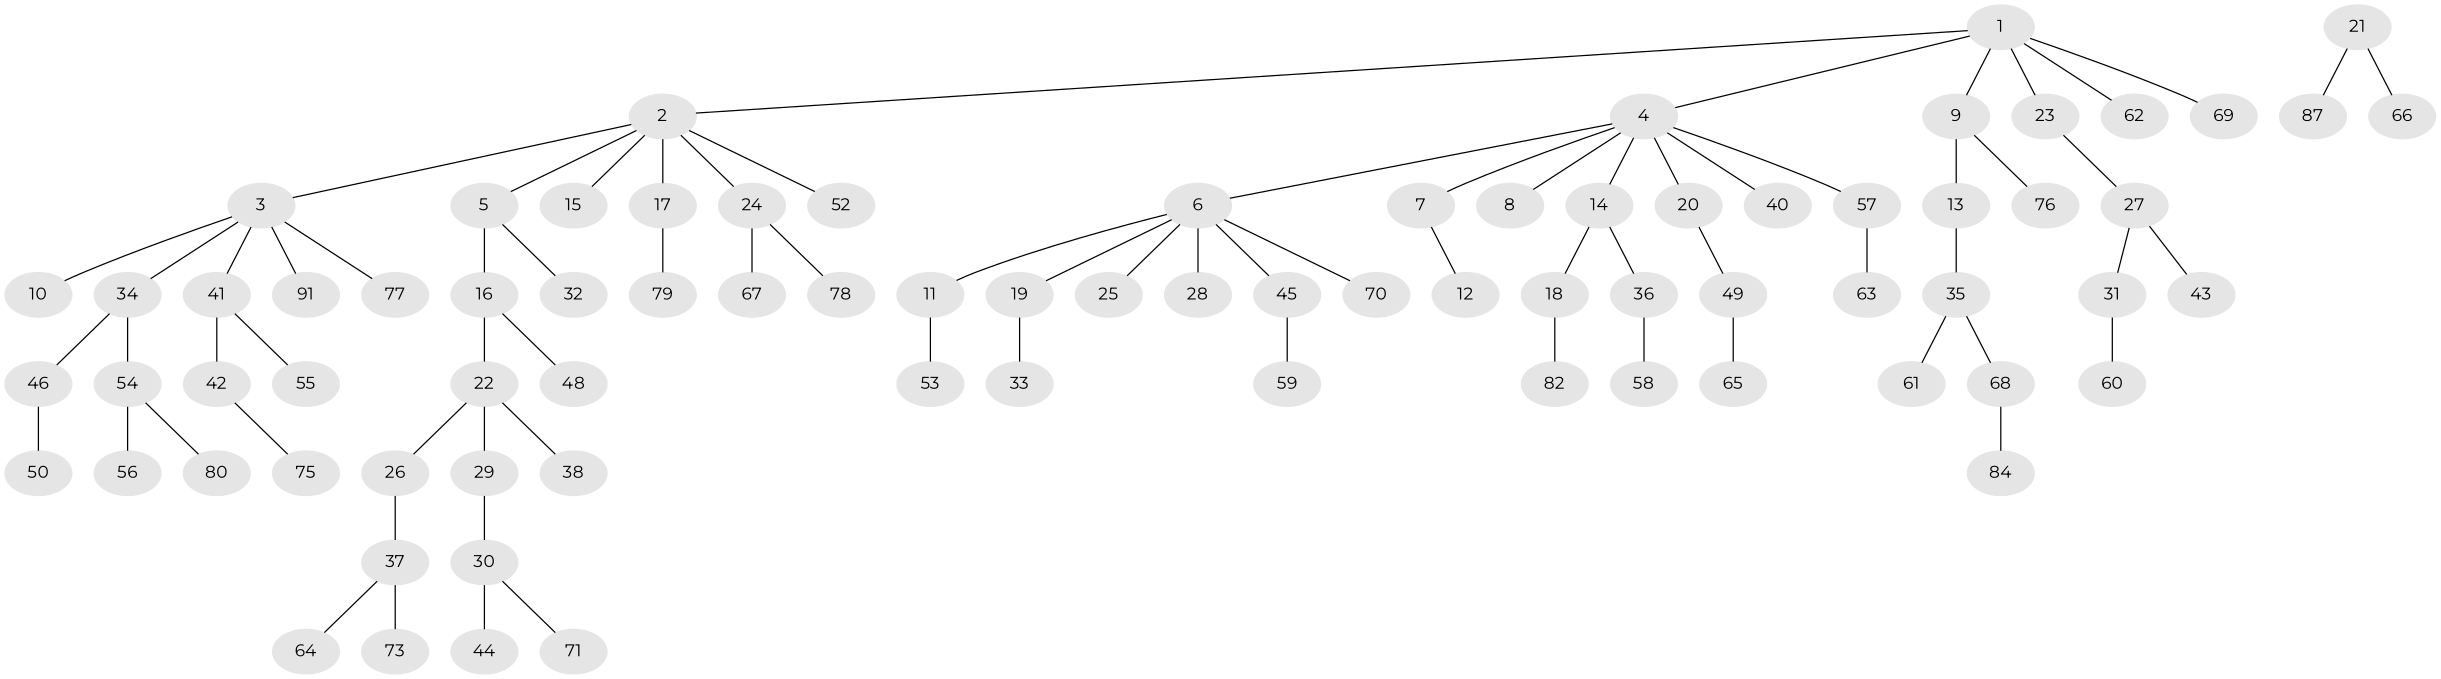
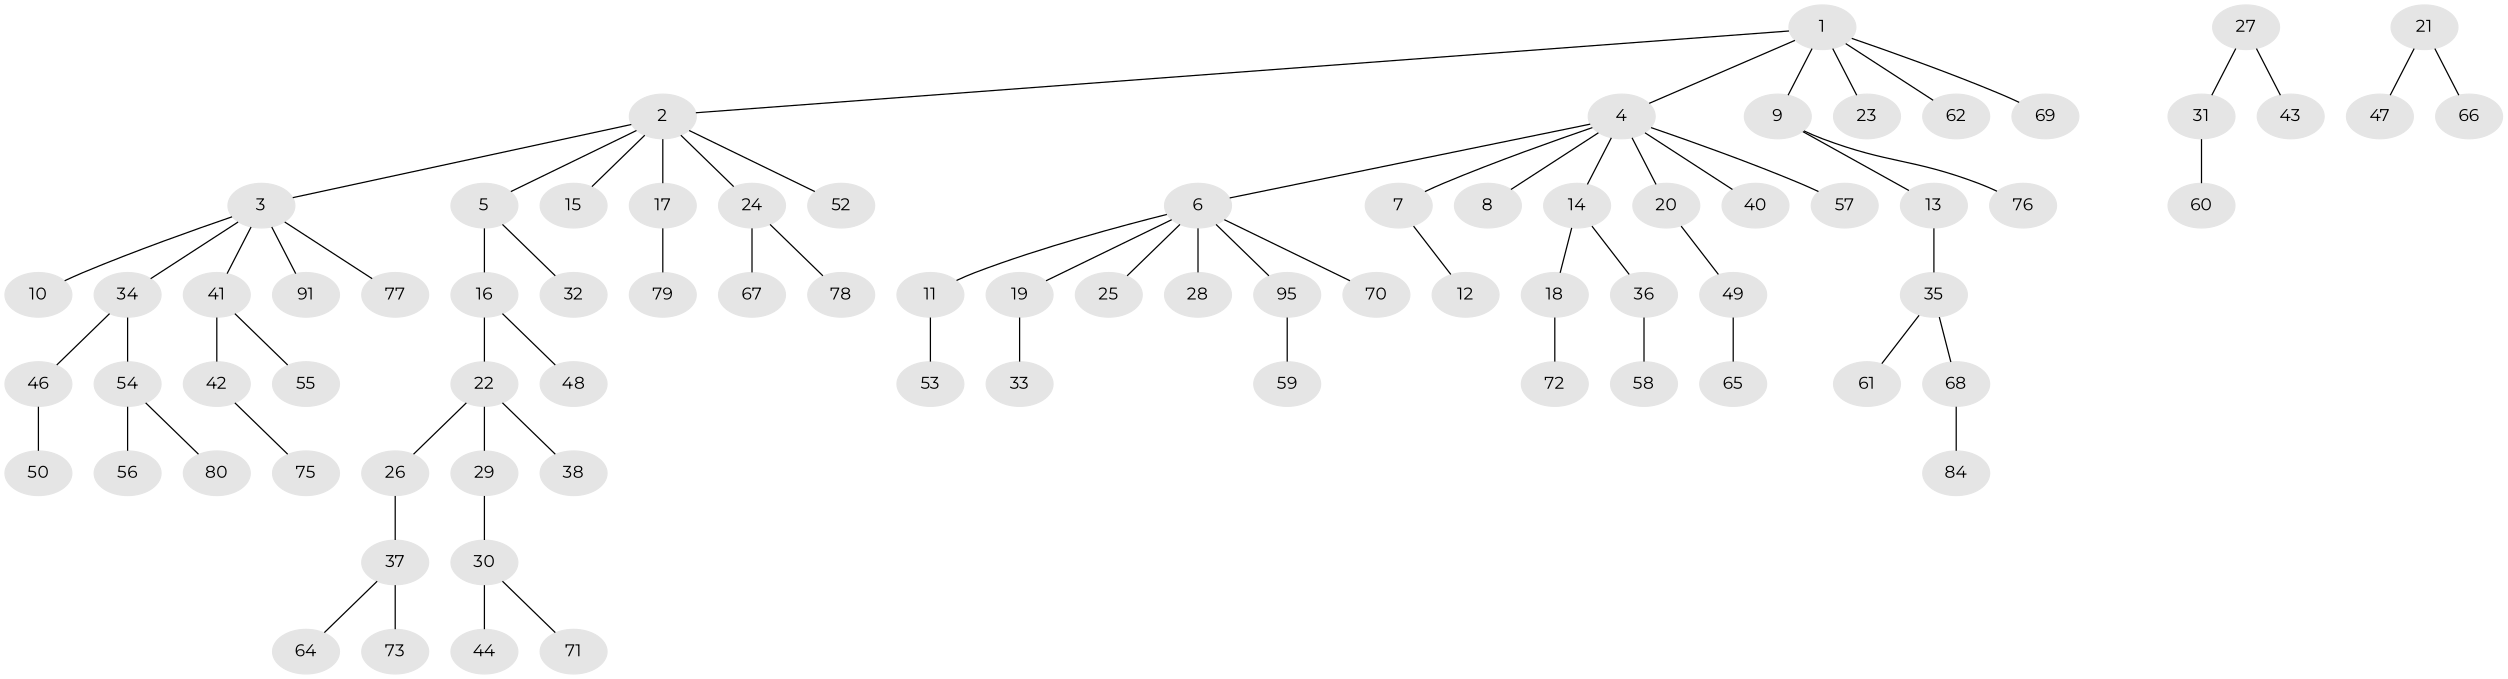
(2313, 116) -> (2380, 116)
(2090, 161) -> none
(1287, 295) -> (1287, 295)
(1867, 295) -> none
(1555, 384) -> (1555, 384)
